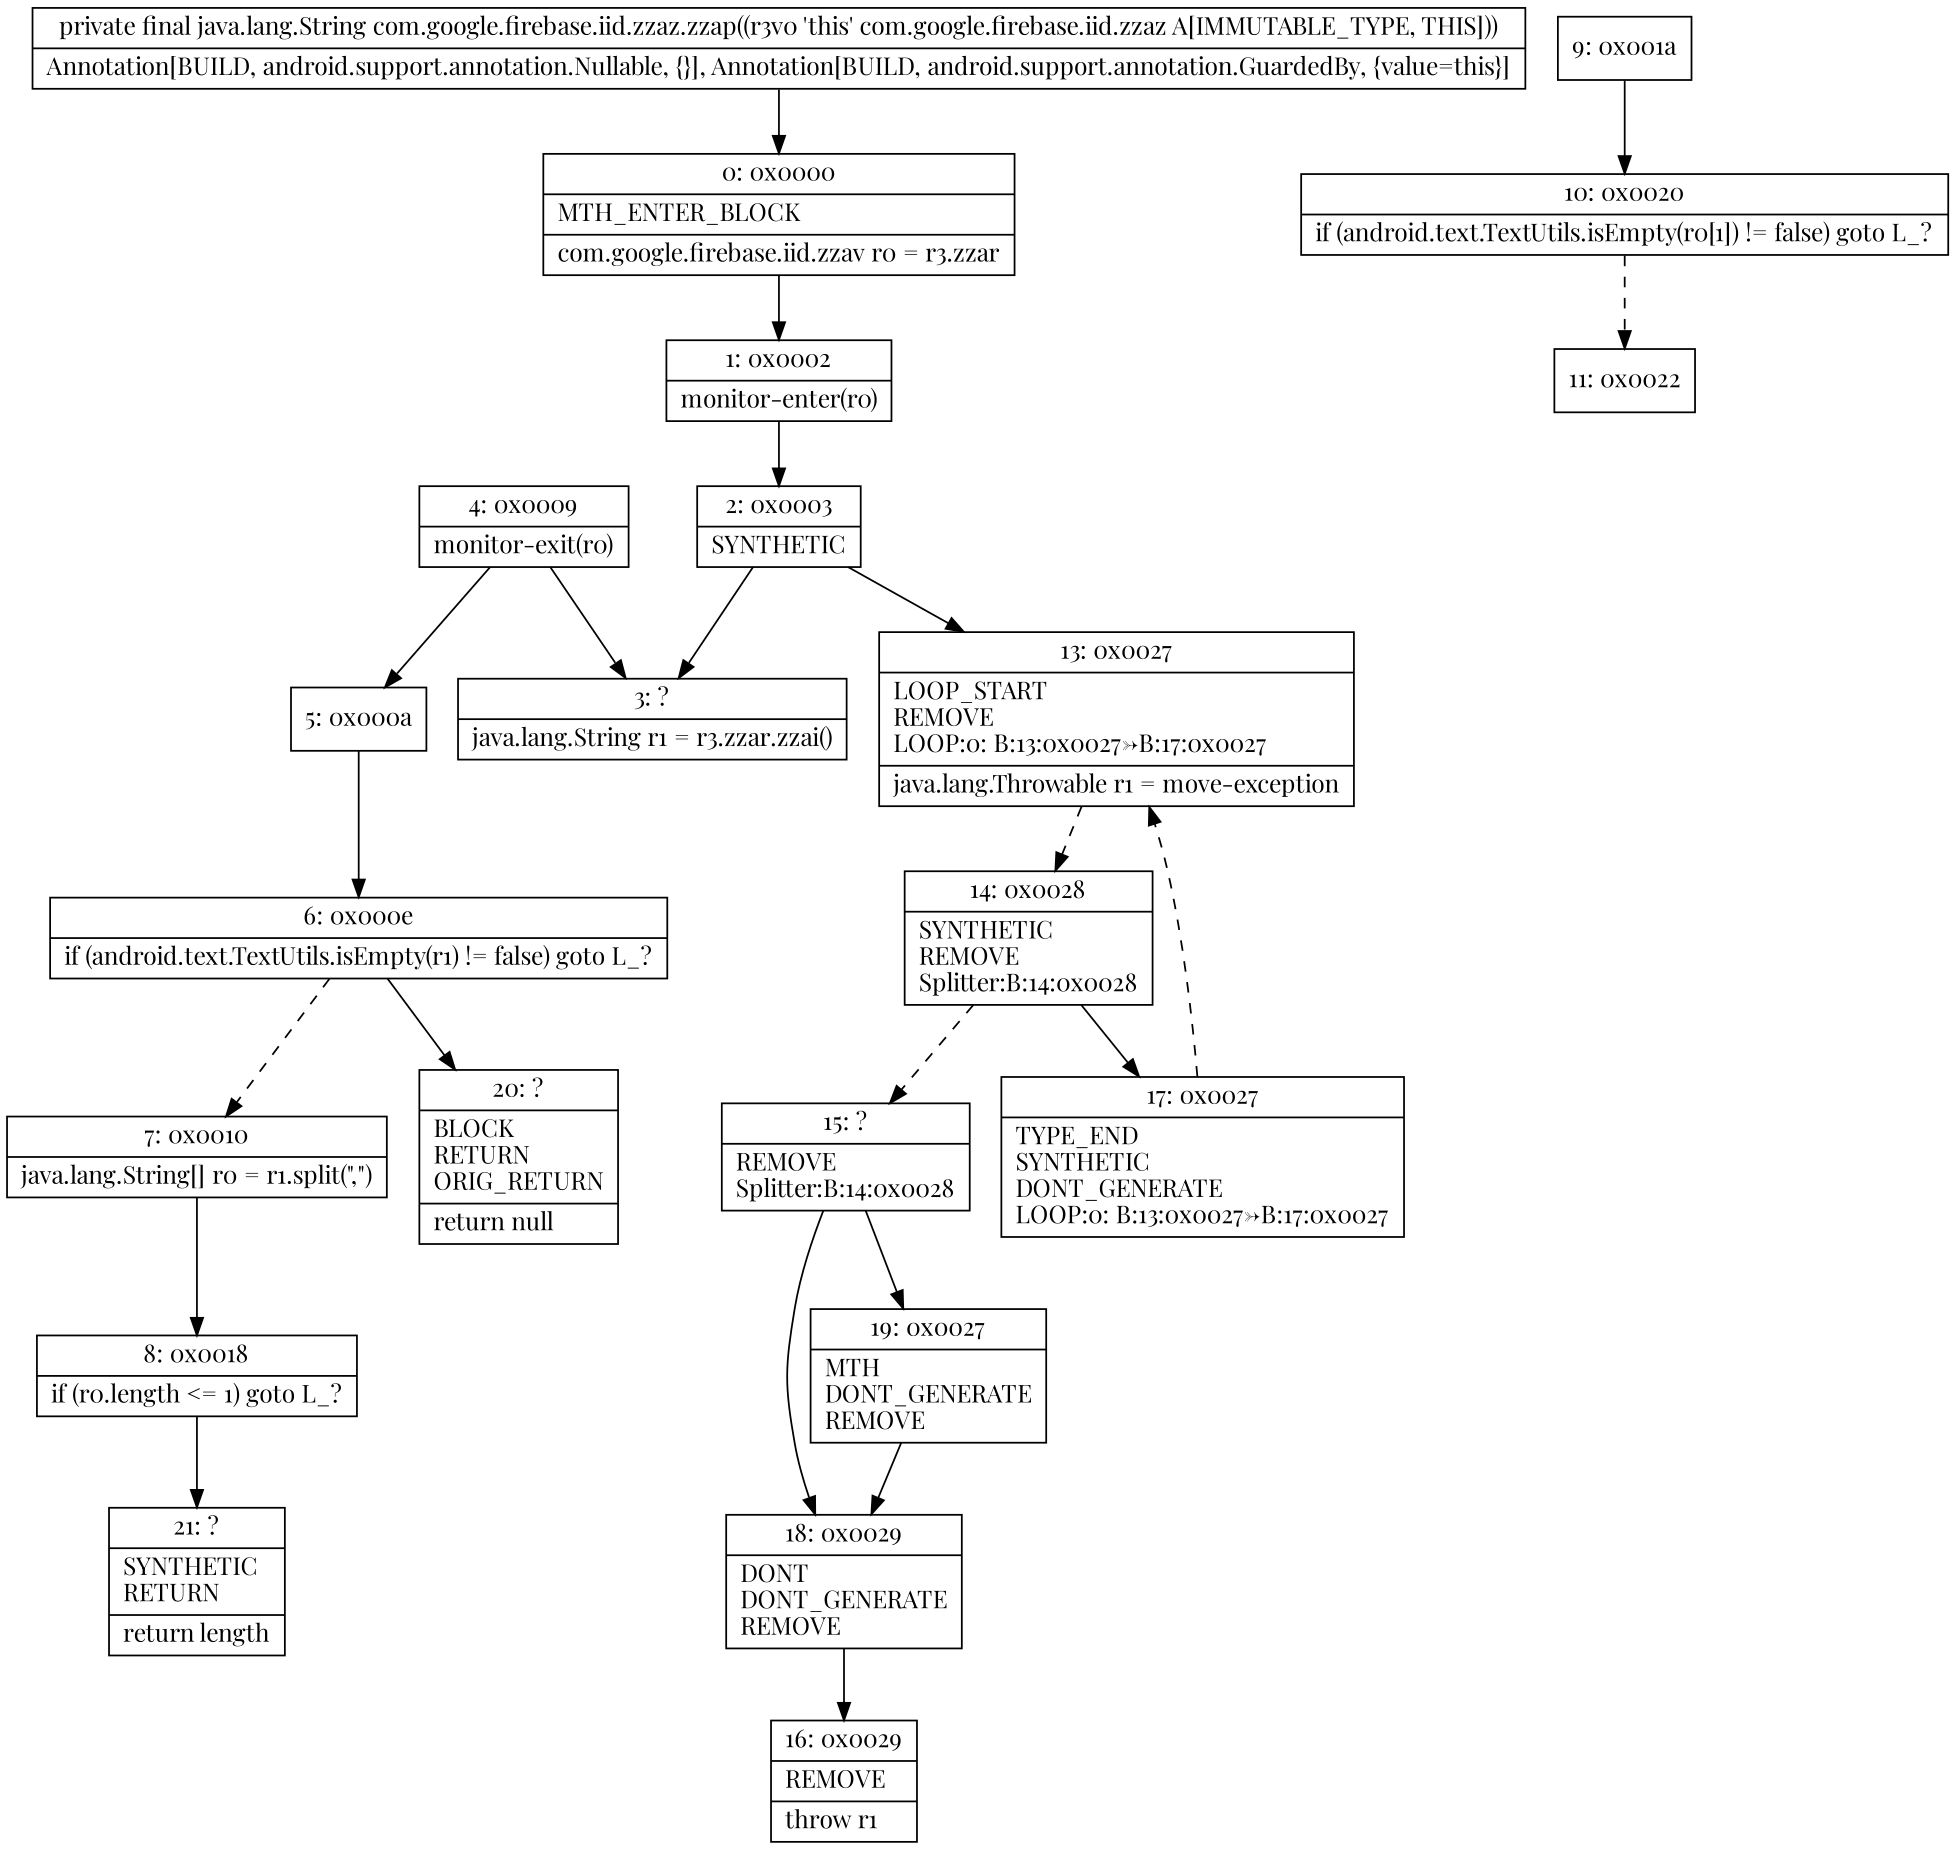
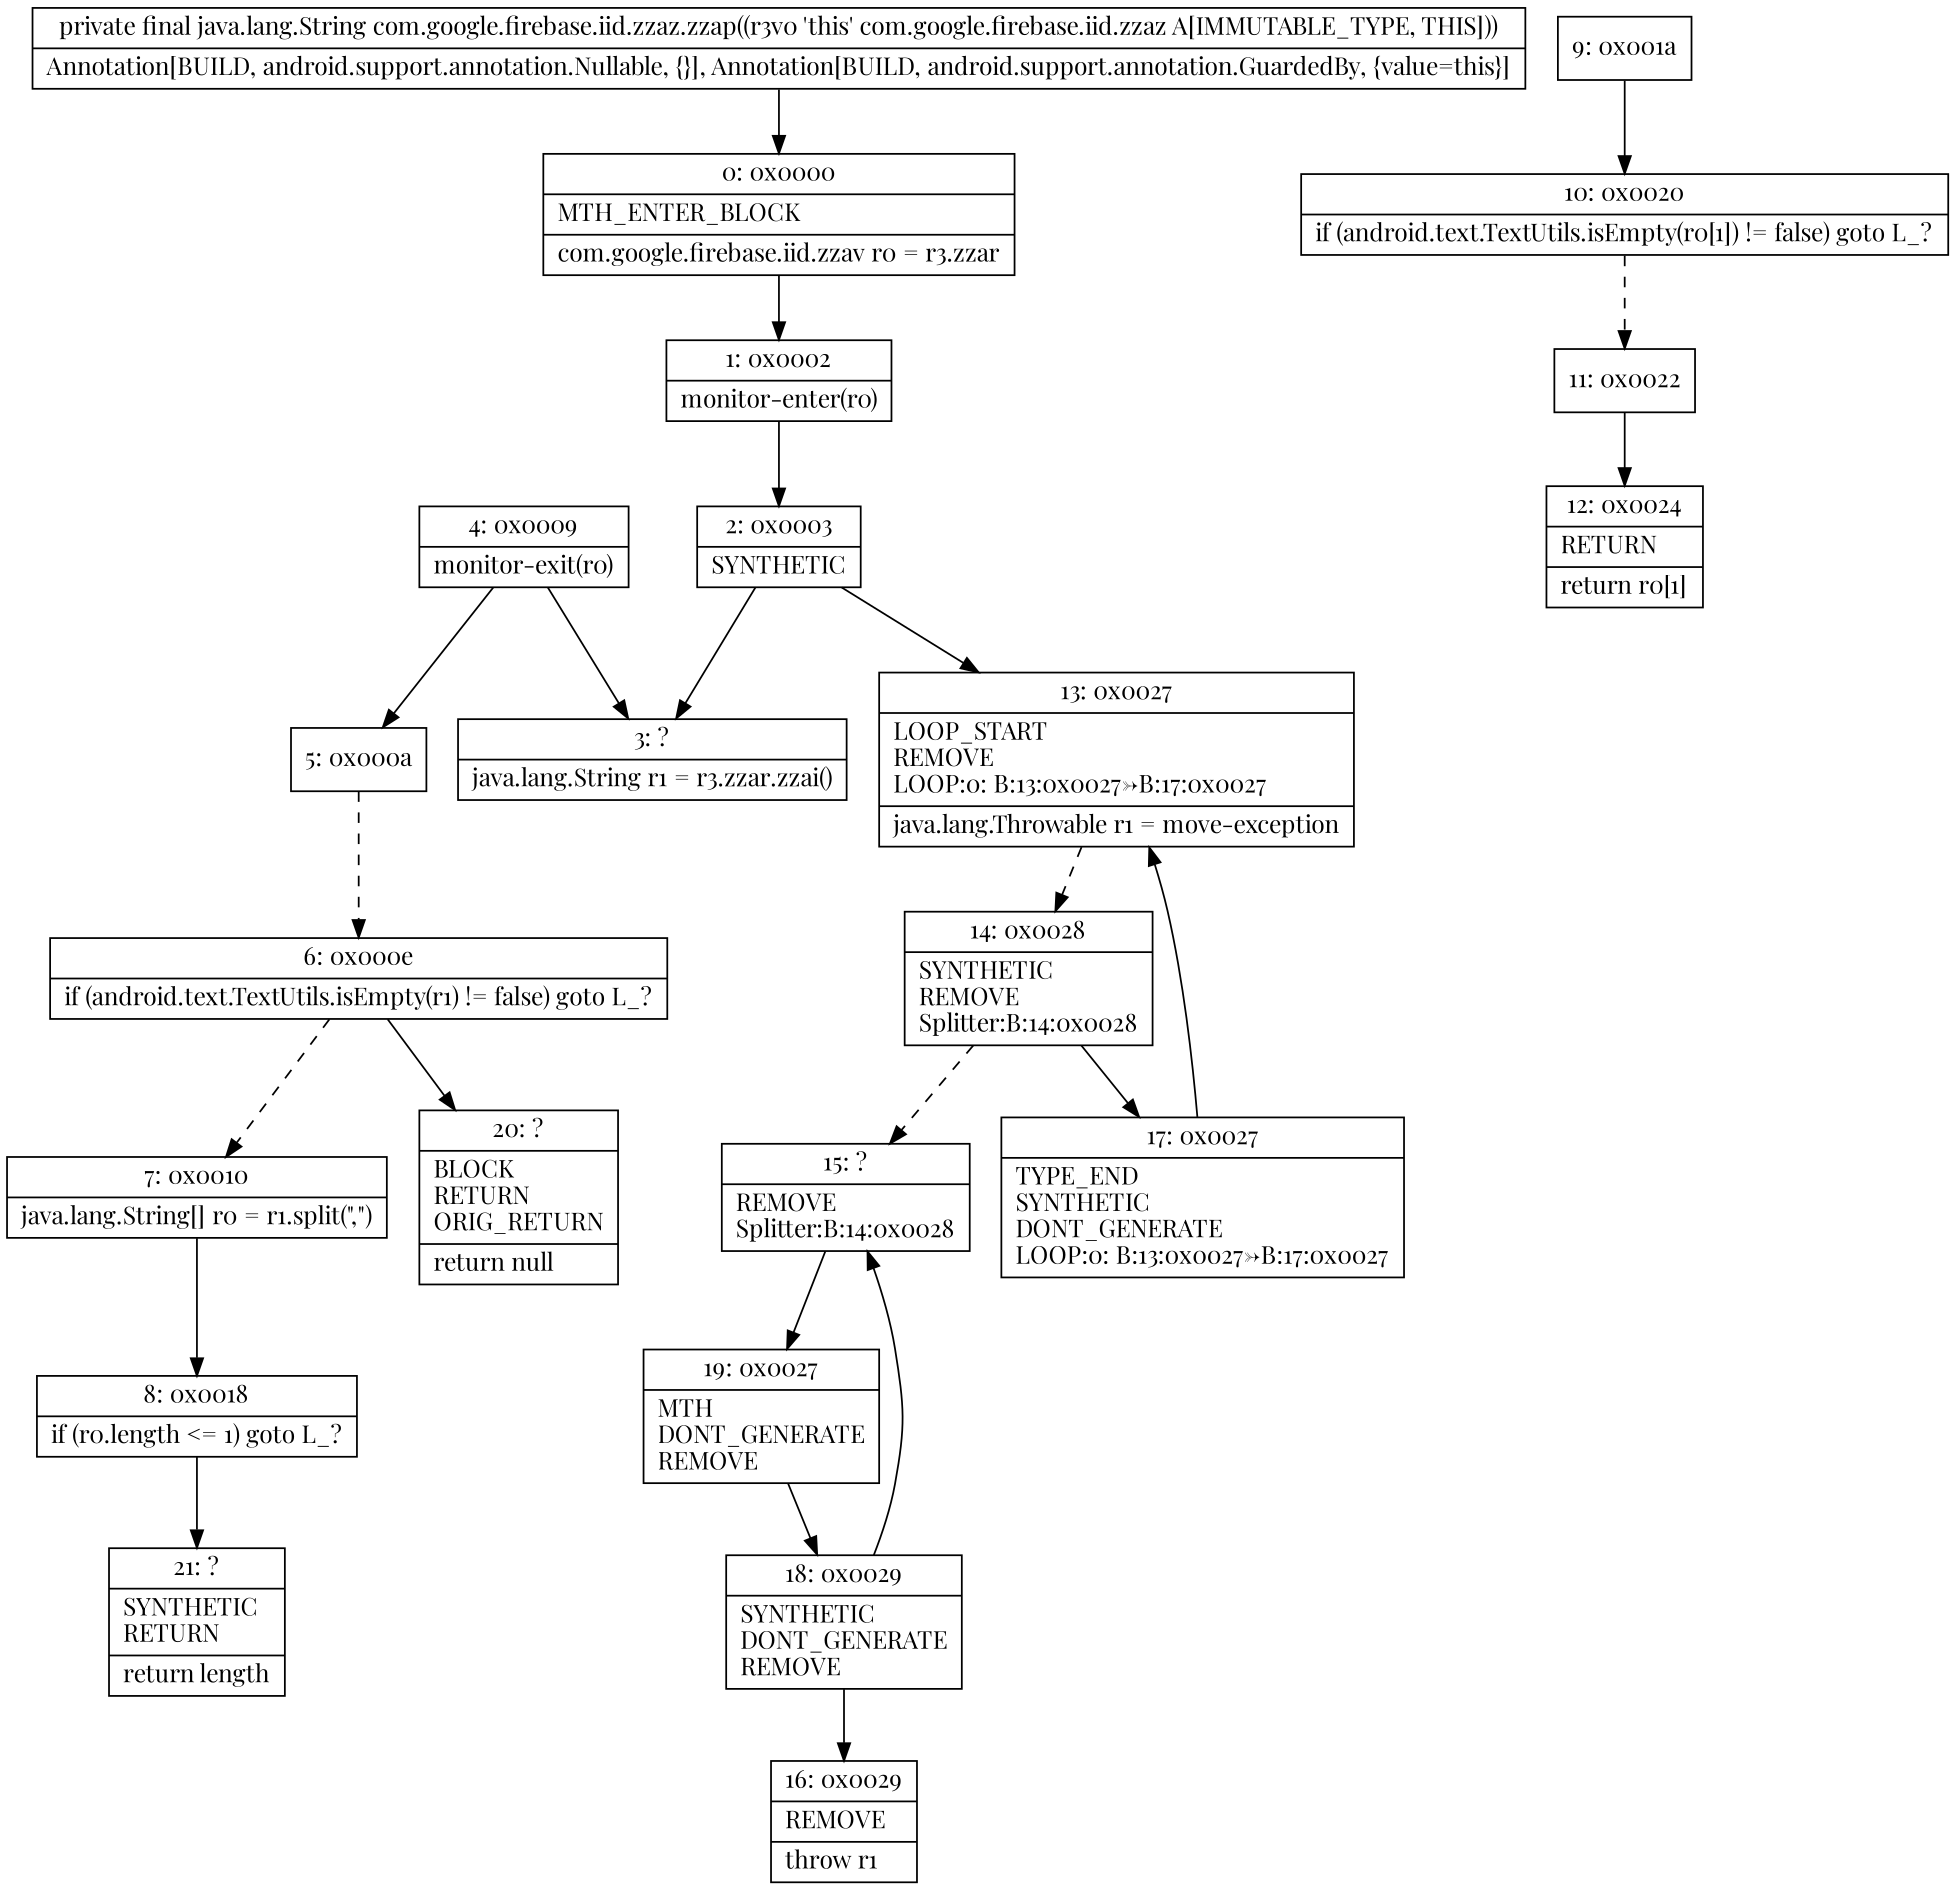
none -> (1625, 547)
(359, 815) -> (359, 855)
(1182, 949) -> (1182, 990)
(788, 1353) -> (902, 1412)
(775, 1575) -> (808, 1615)
